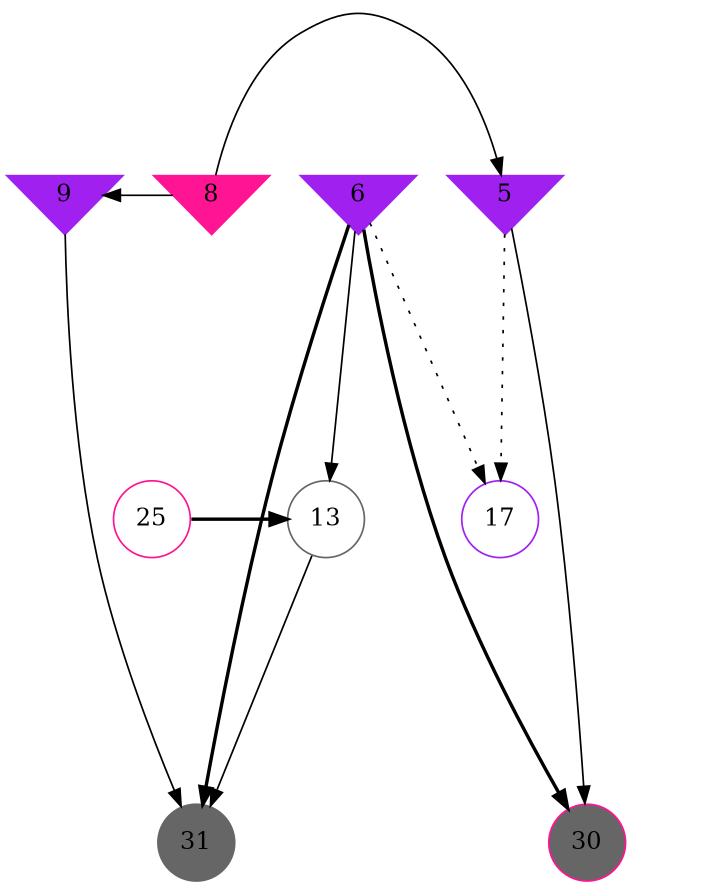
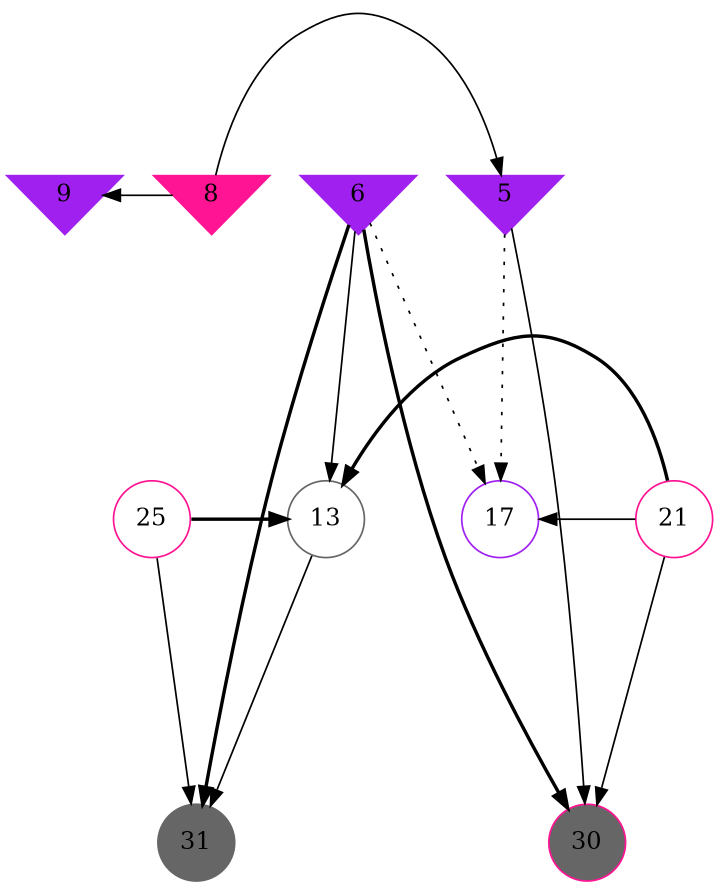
(90, 518) -> (173, 672)
none -> (674, 519)
